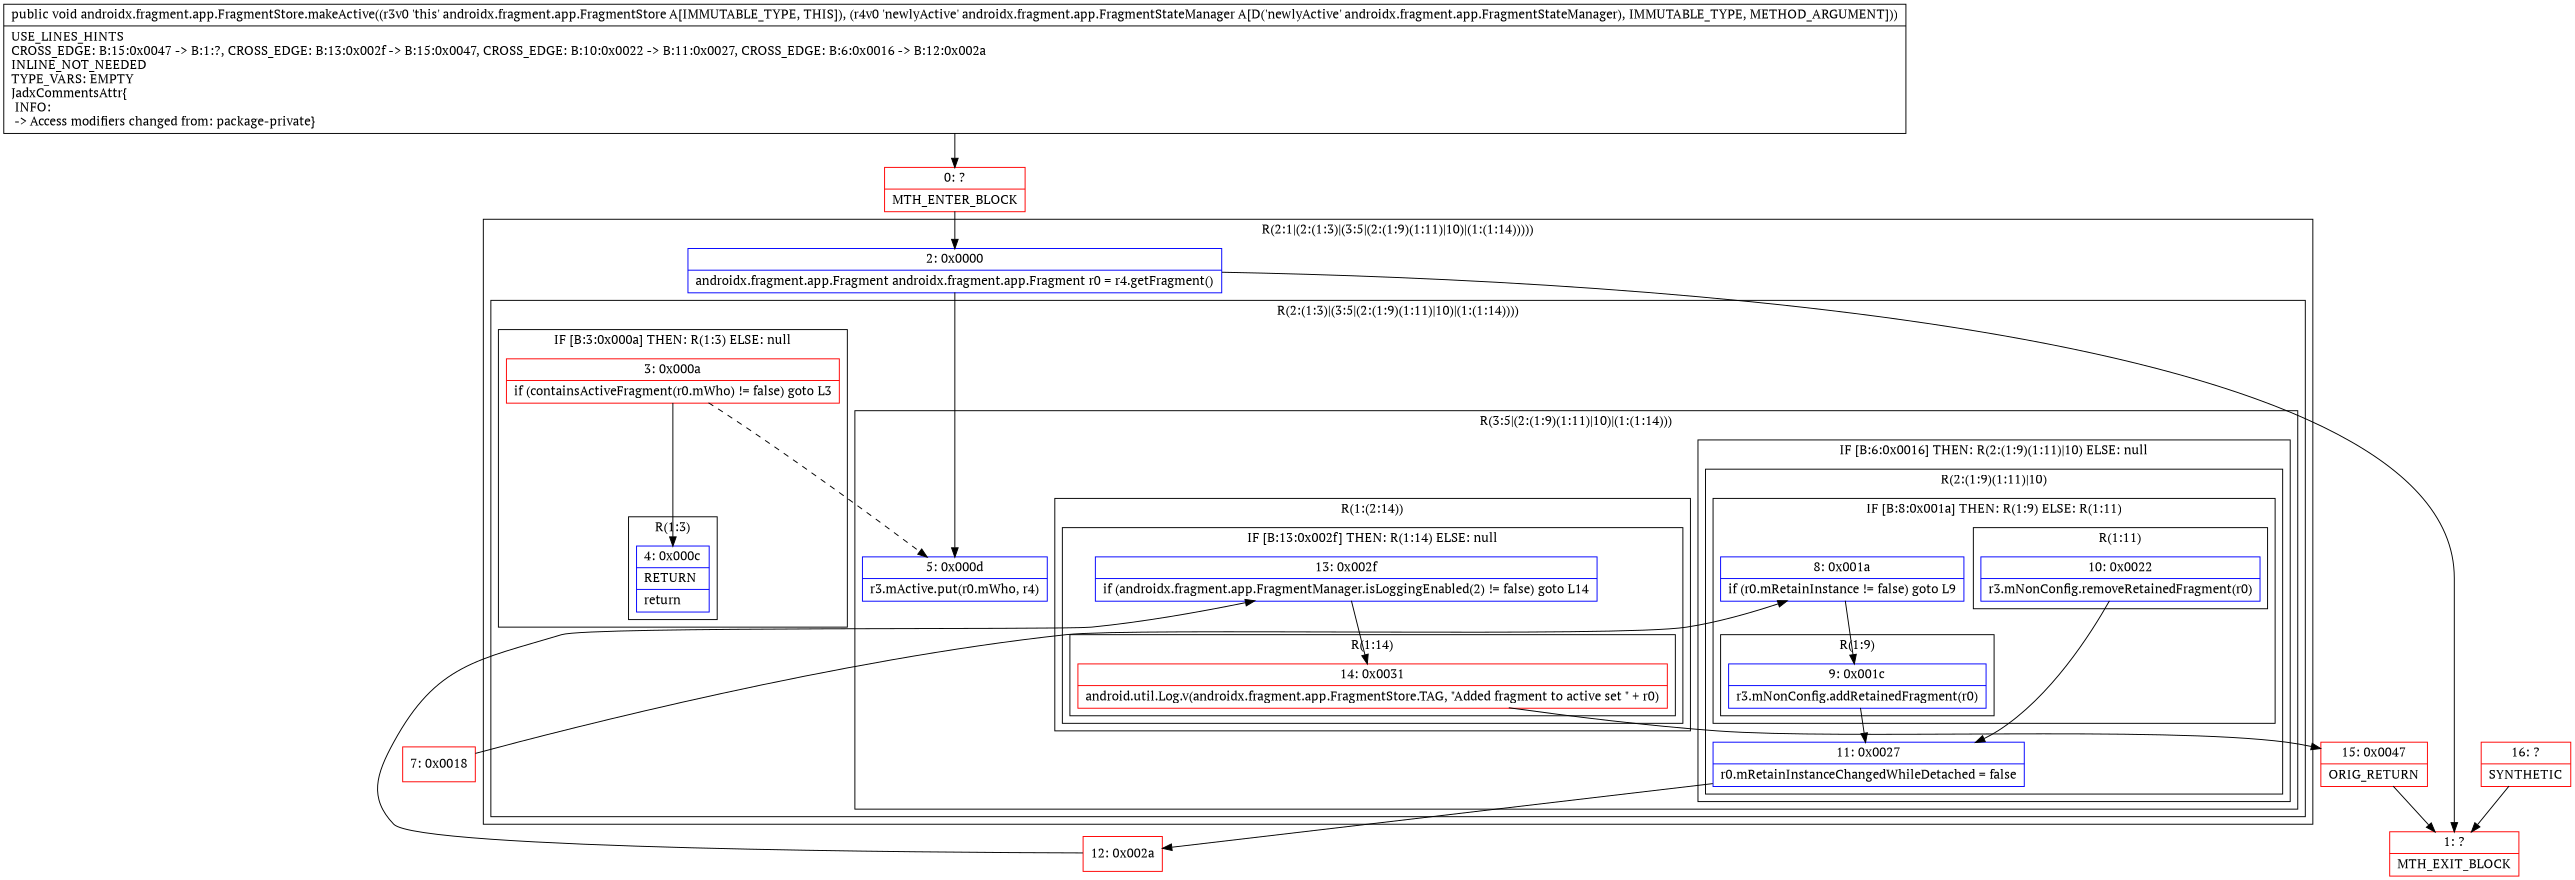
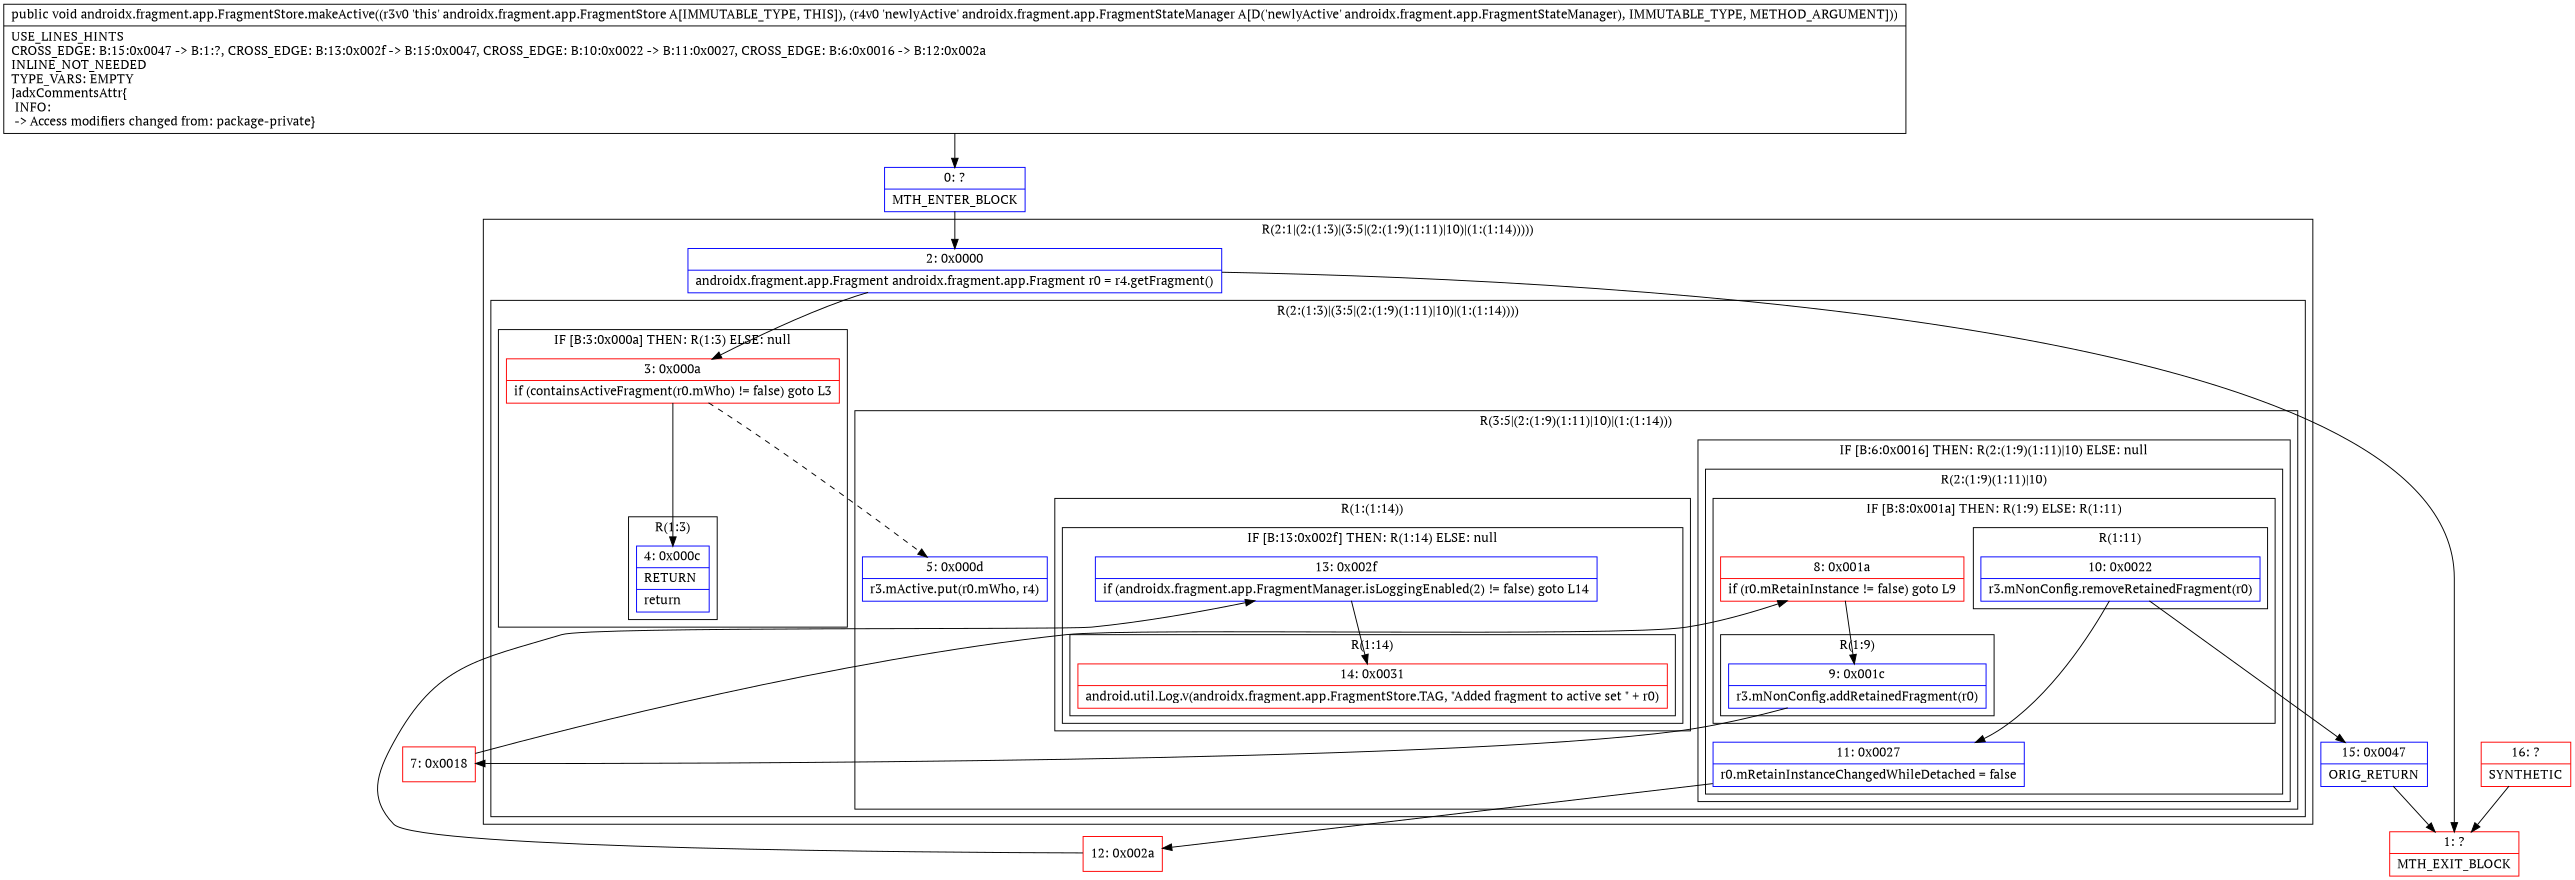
(955, 190) -> (955, 190)
(955, 420) -> (793, 321)
(1373, 509) -> (1373, 509)
(1842, 579) -> (1842, 579)
(1862, 720) -> (1138, 758)
(1910, 734) -> (2243, 669)
(2374, 764) -> (2374, 764)
